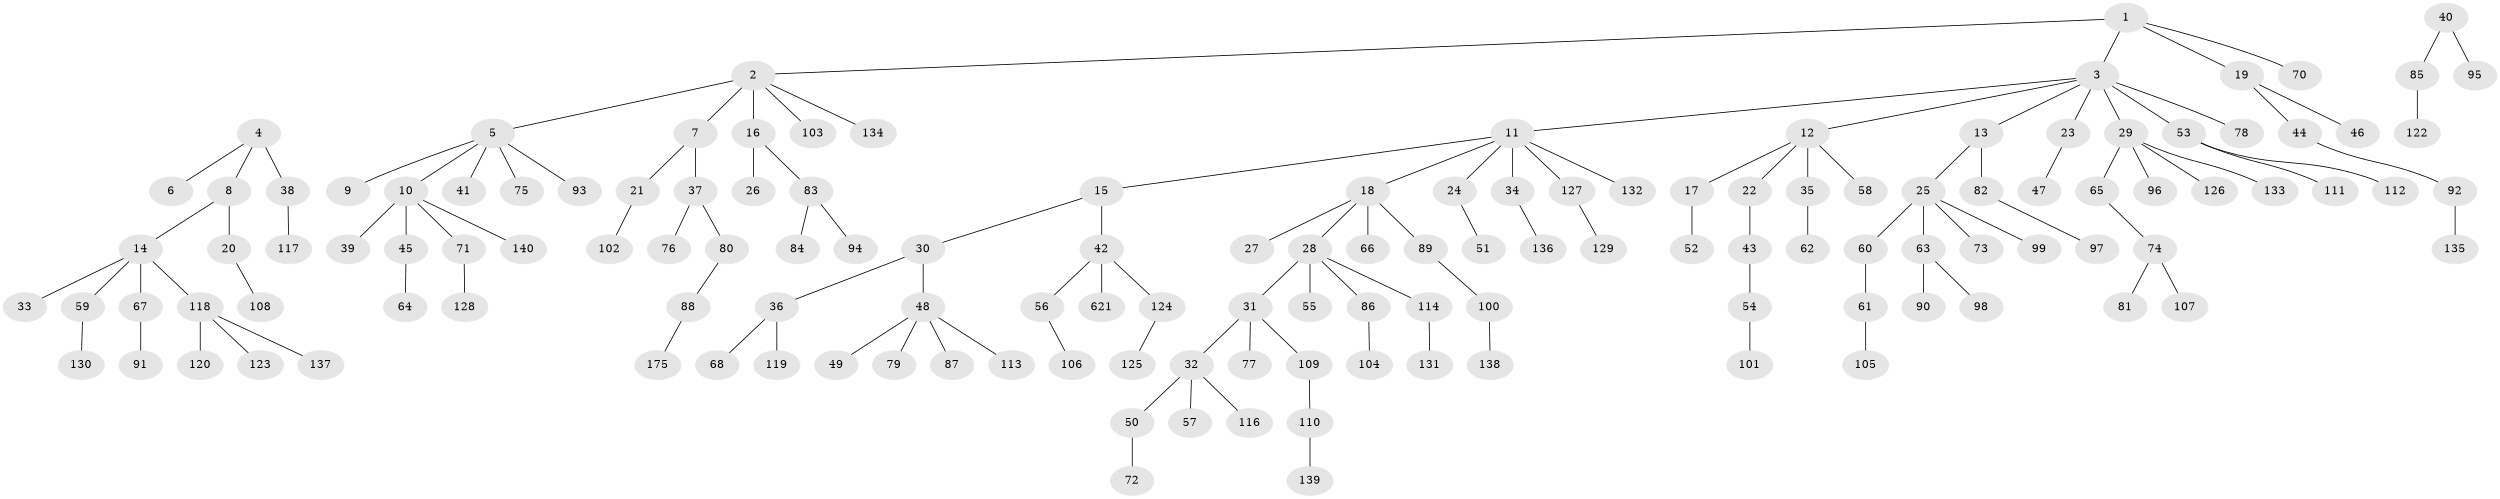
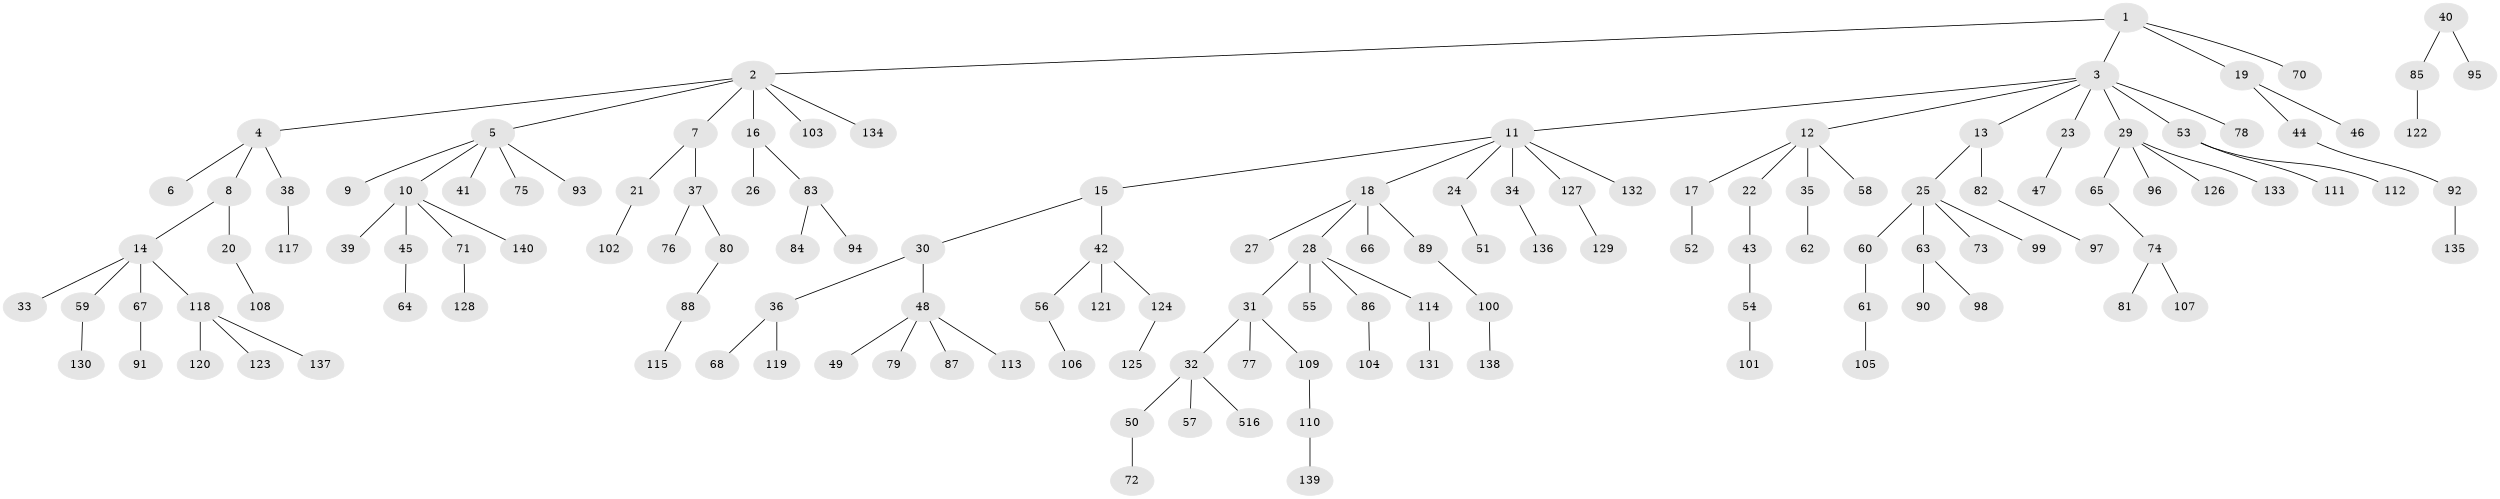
none -> (506, 105)
(1102, 307) -> (1102, 307)
(658, 365) -> (658, 365)
(1250, 423) -> (1250, 423)
